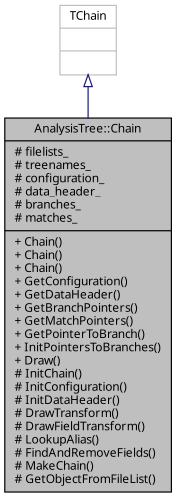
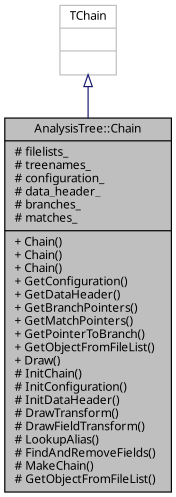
(88, 348) -> (85, 348)
